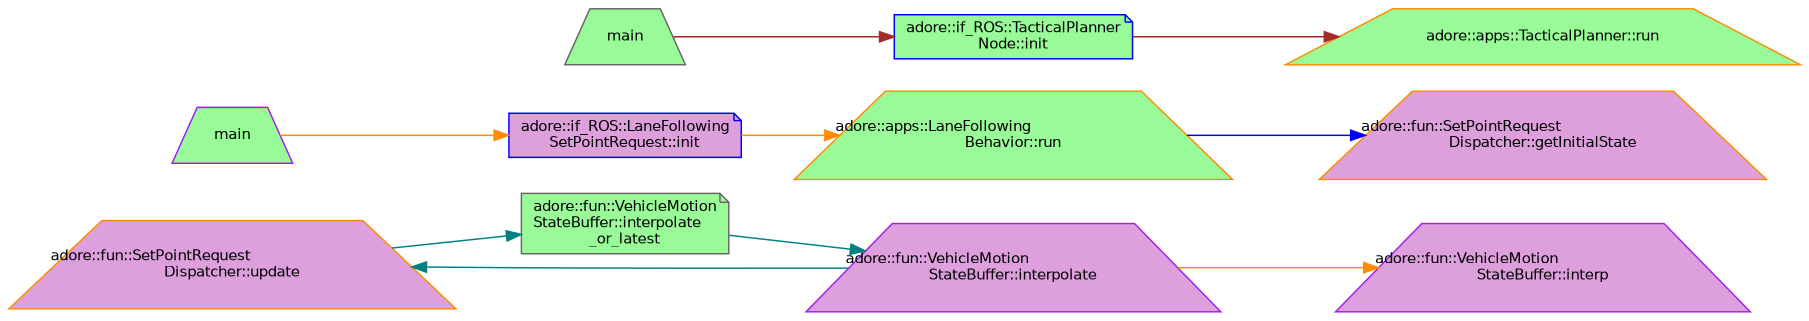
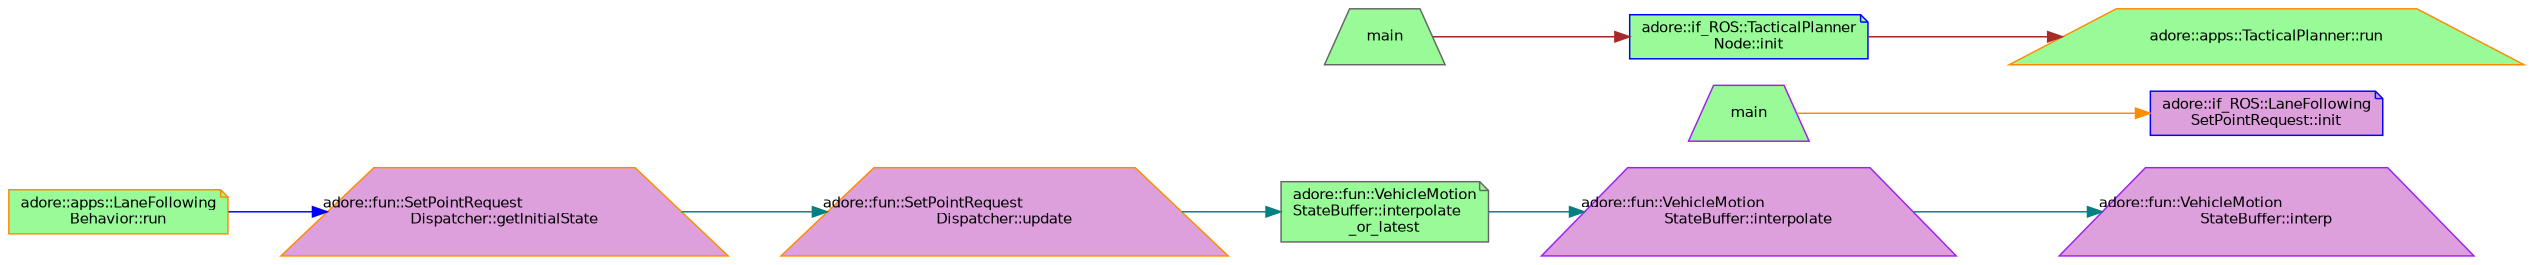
(783, 135) -> none
(1013, 135) -> (118, 212)
(637, 268) -> (747, 212)
(1271, 268) -> (2000, 212)
